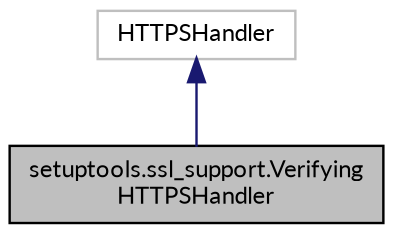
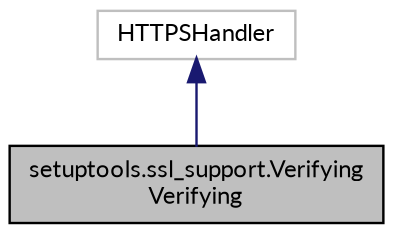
(197, 184) -> (197, 184)
